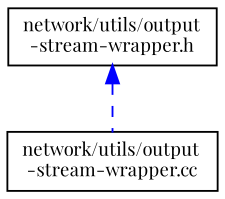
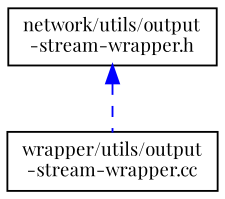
(113, 161) -> (113, 161)
